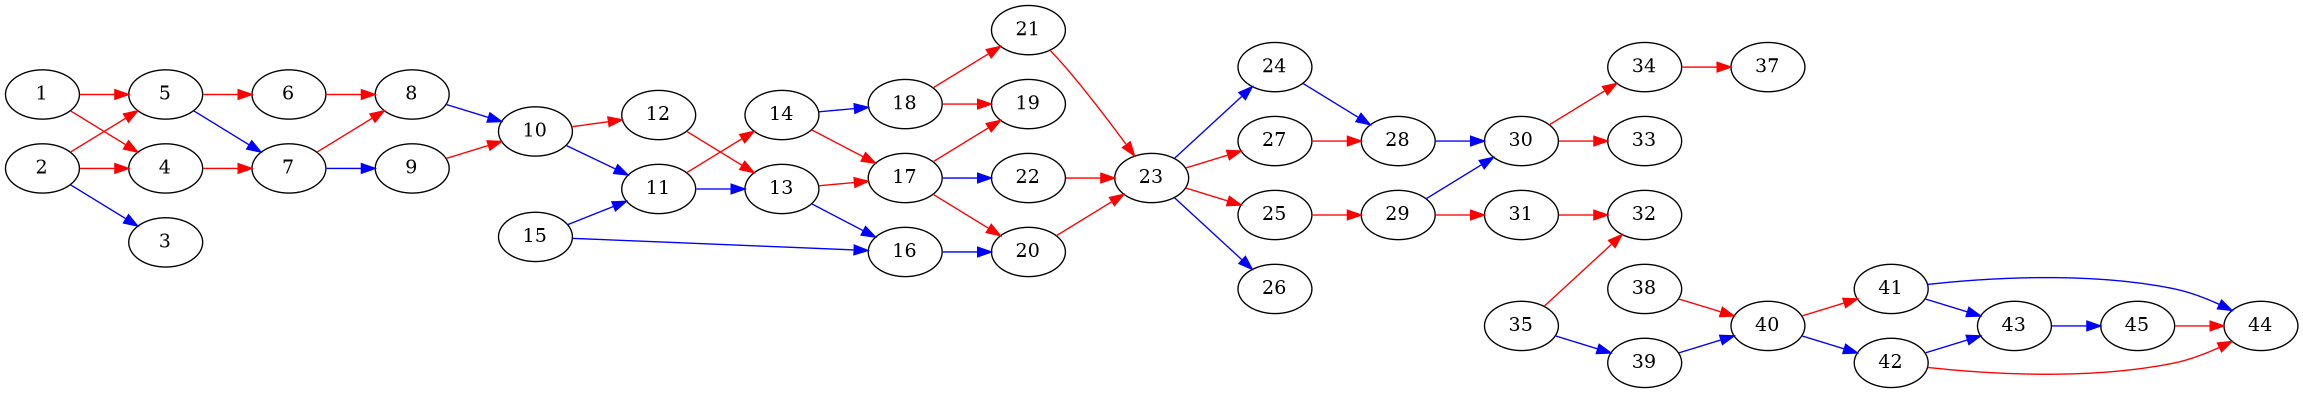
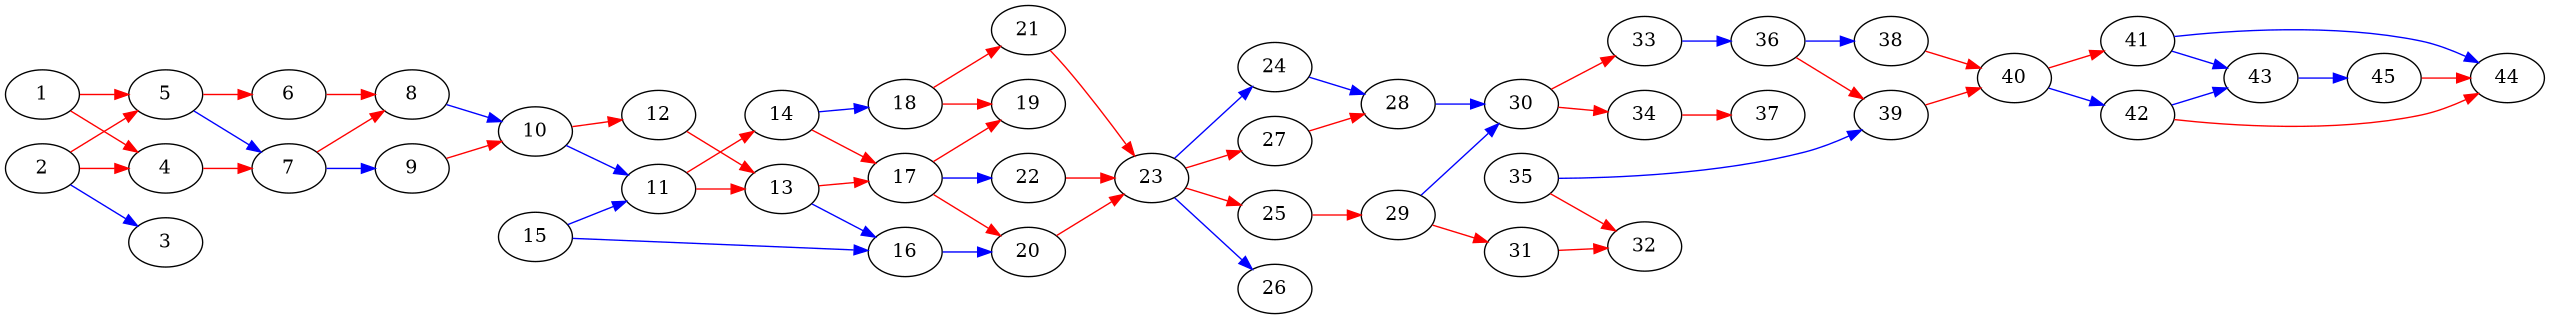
none -> (1768, 41)
(714, 189) -> (714, 189)
(1700, 346) -> (1946, 99)
